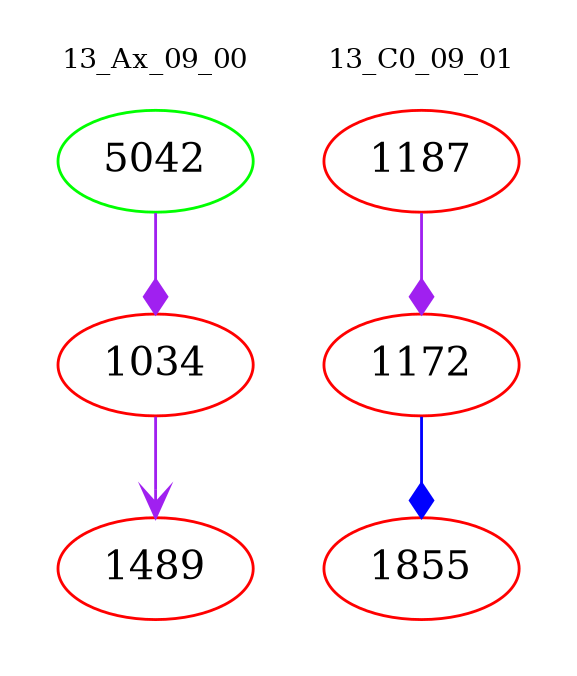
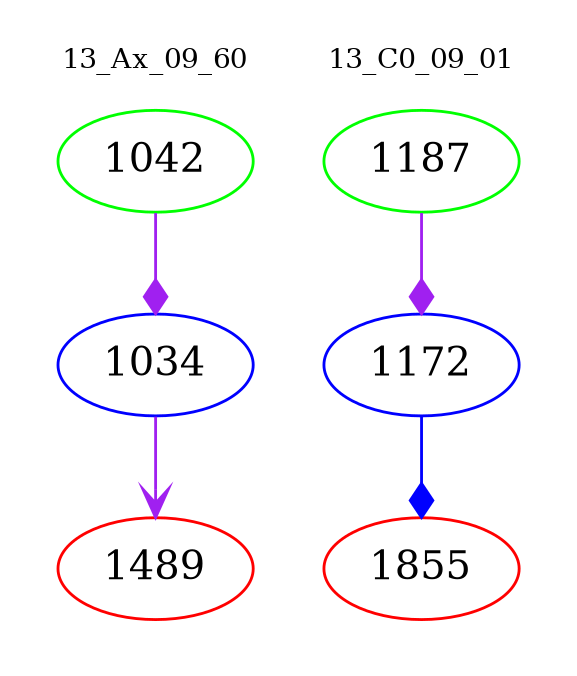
(156, 61) -> (156, 61)
(156, 161) -> (156, 161)
(422, 161) -> (422, 161)
(156, 365) -> (156, 365)
(422, 365) -> (422, 365)
